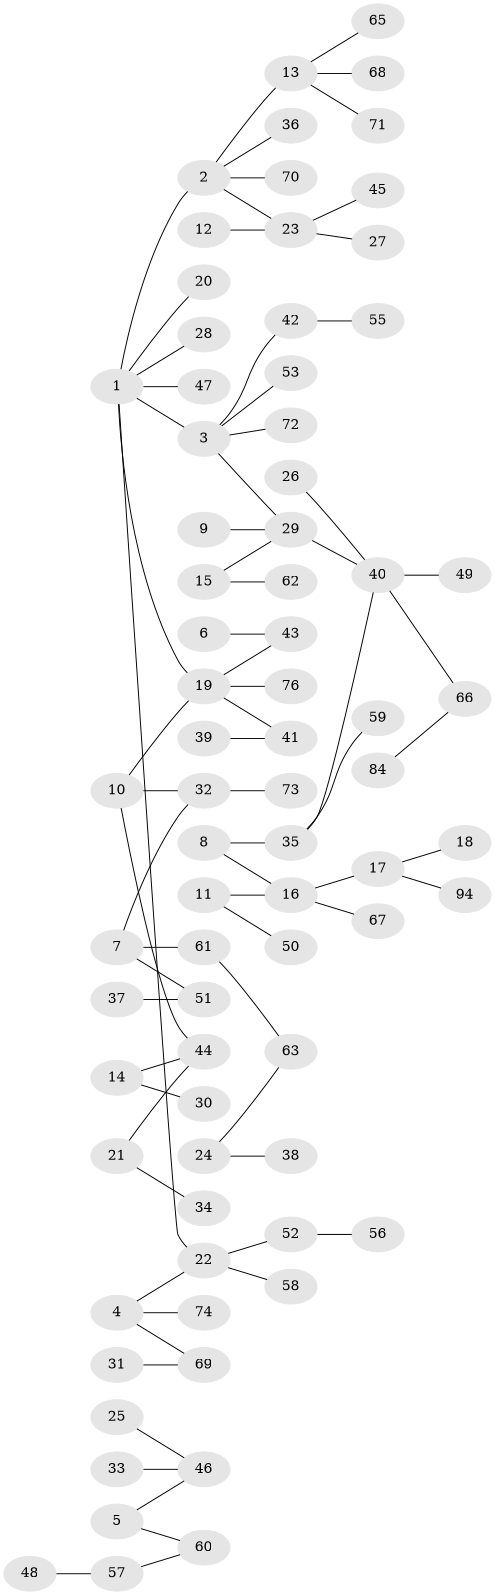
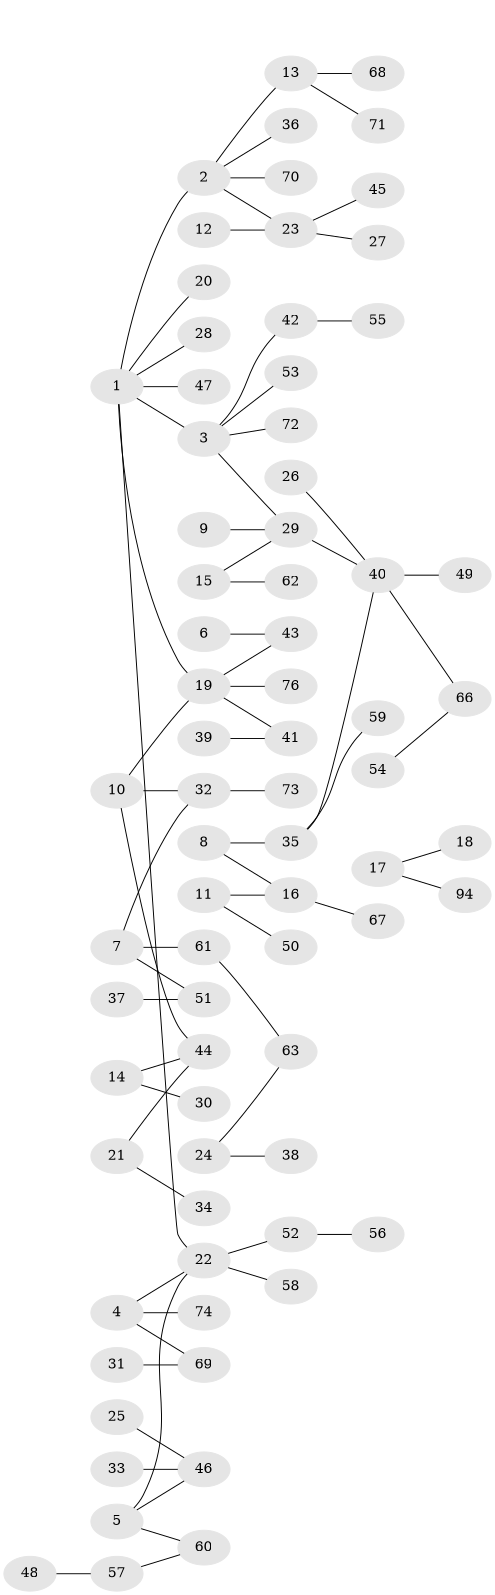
(378, 21) -> none
(378, 770) -> (378, 770)
(335, 882) -> none
none -> (160, 1391)
